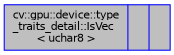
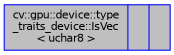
(63, 27) -> (66, 27)
